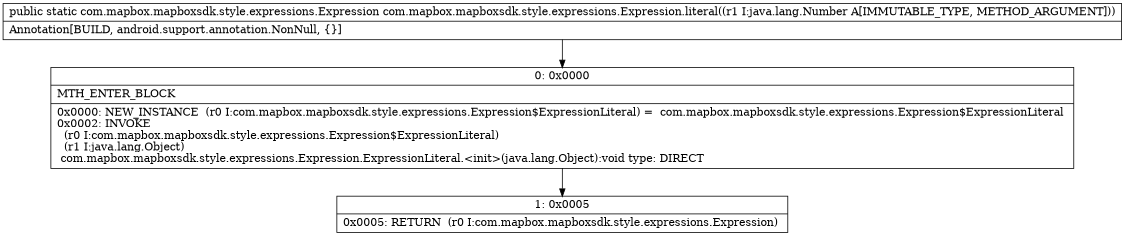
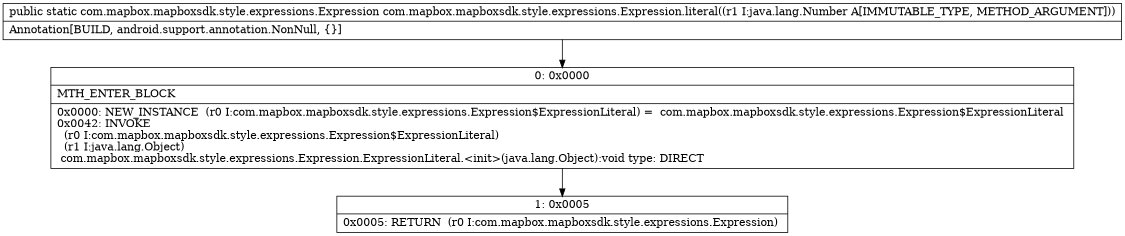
(108, 124) -> (108, 124)
